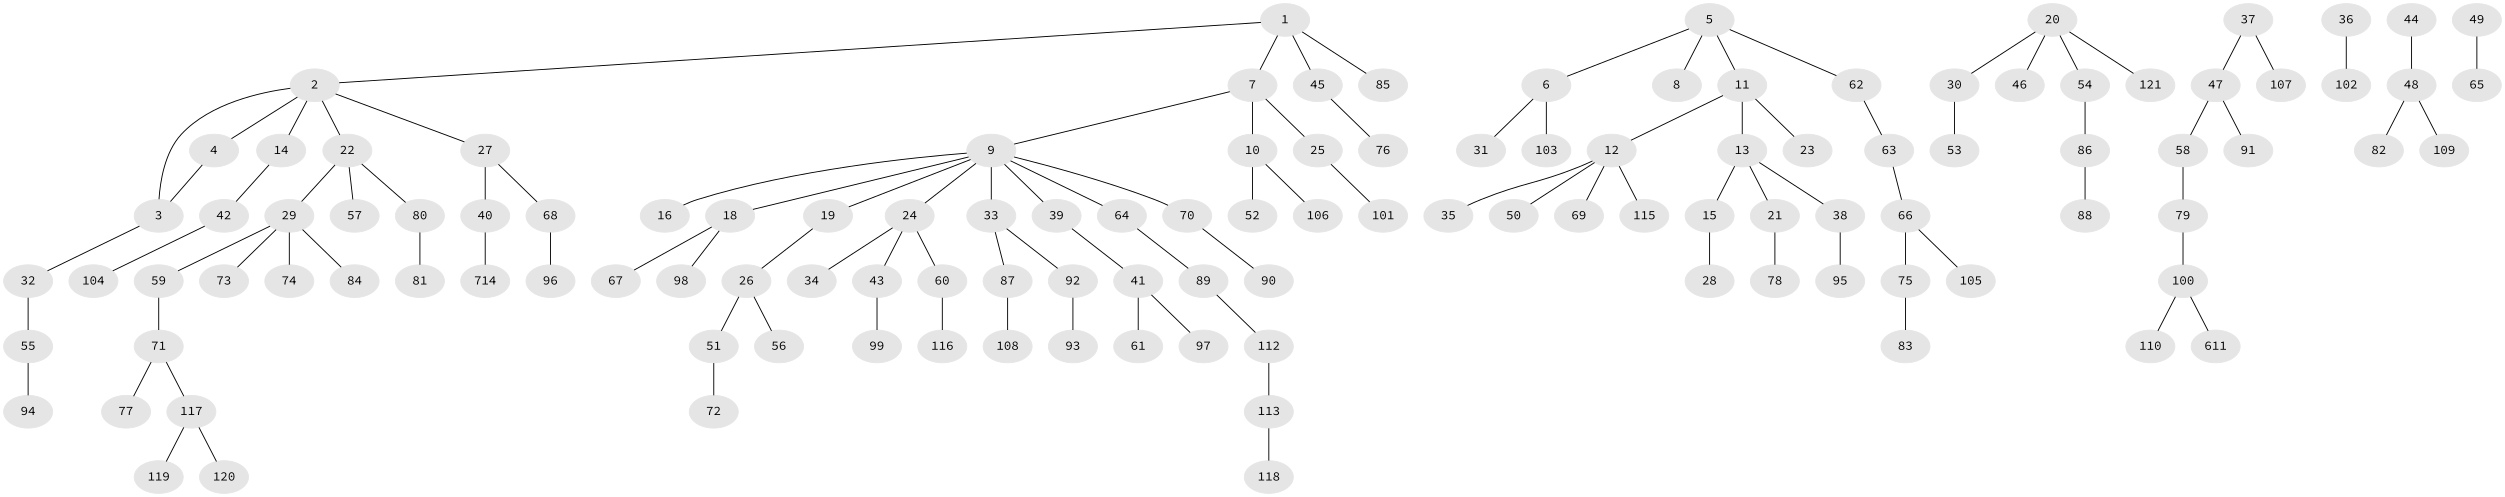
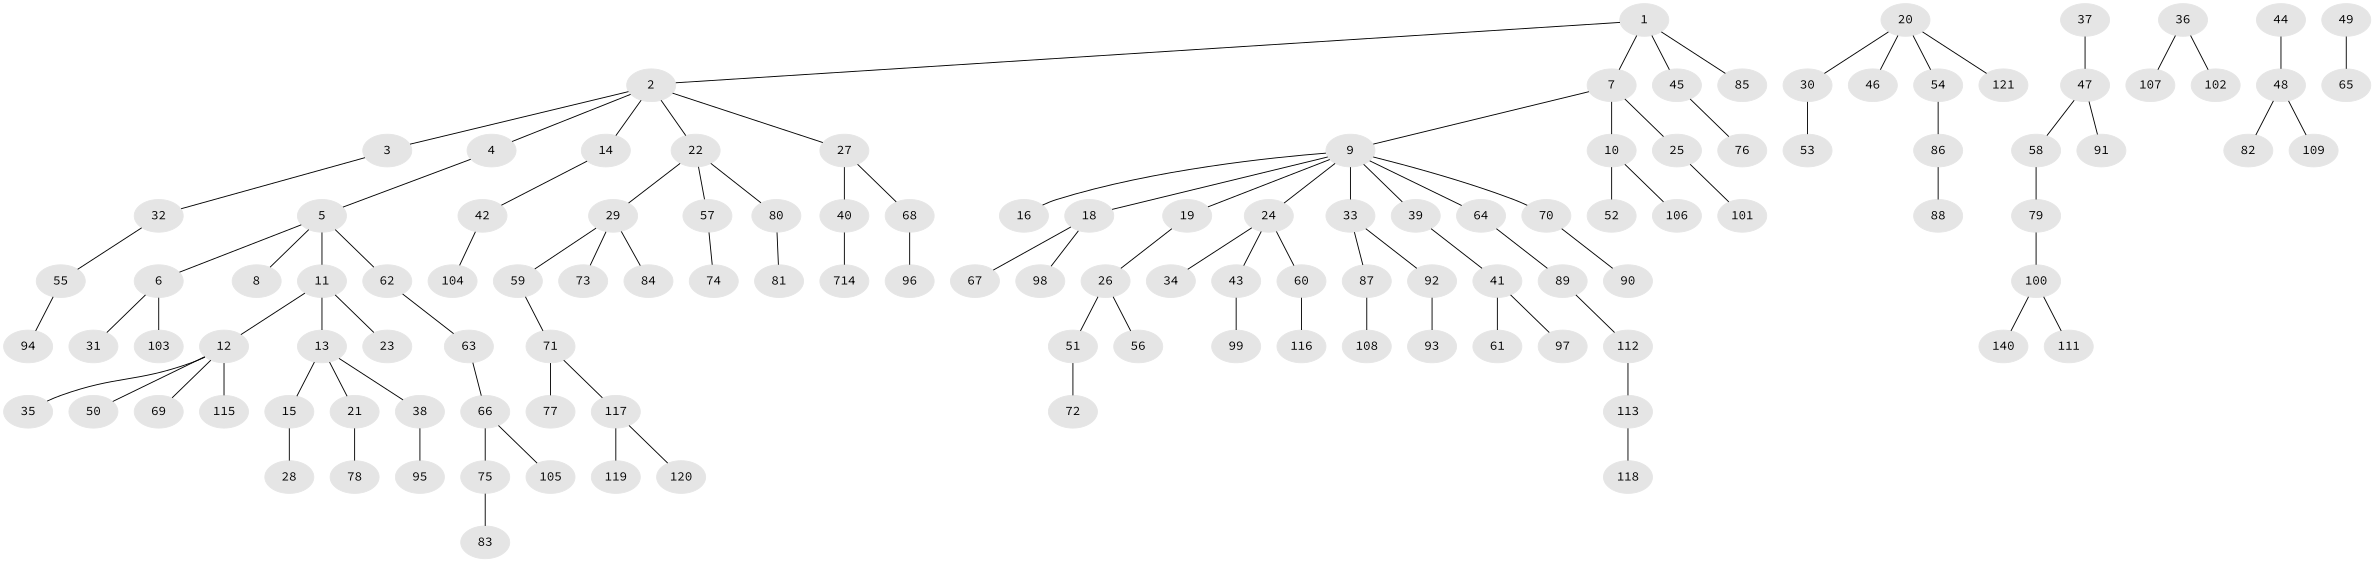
(2265, 53) -> (2167, 53)
(186, 183) -> (407, 183)
(289, 249) -> (711, 249)
(2150, 346) -> (2003, 346)
(2216, 346) -> (2069, 346)
